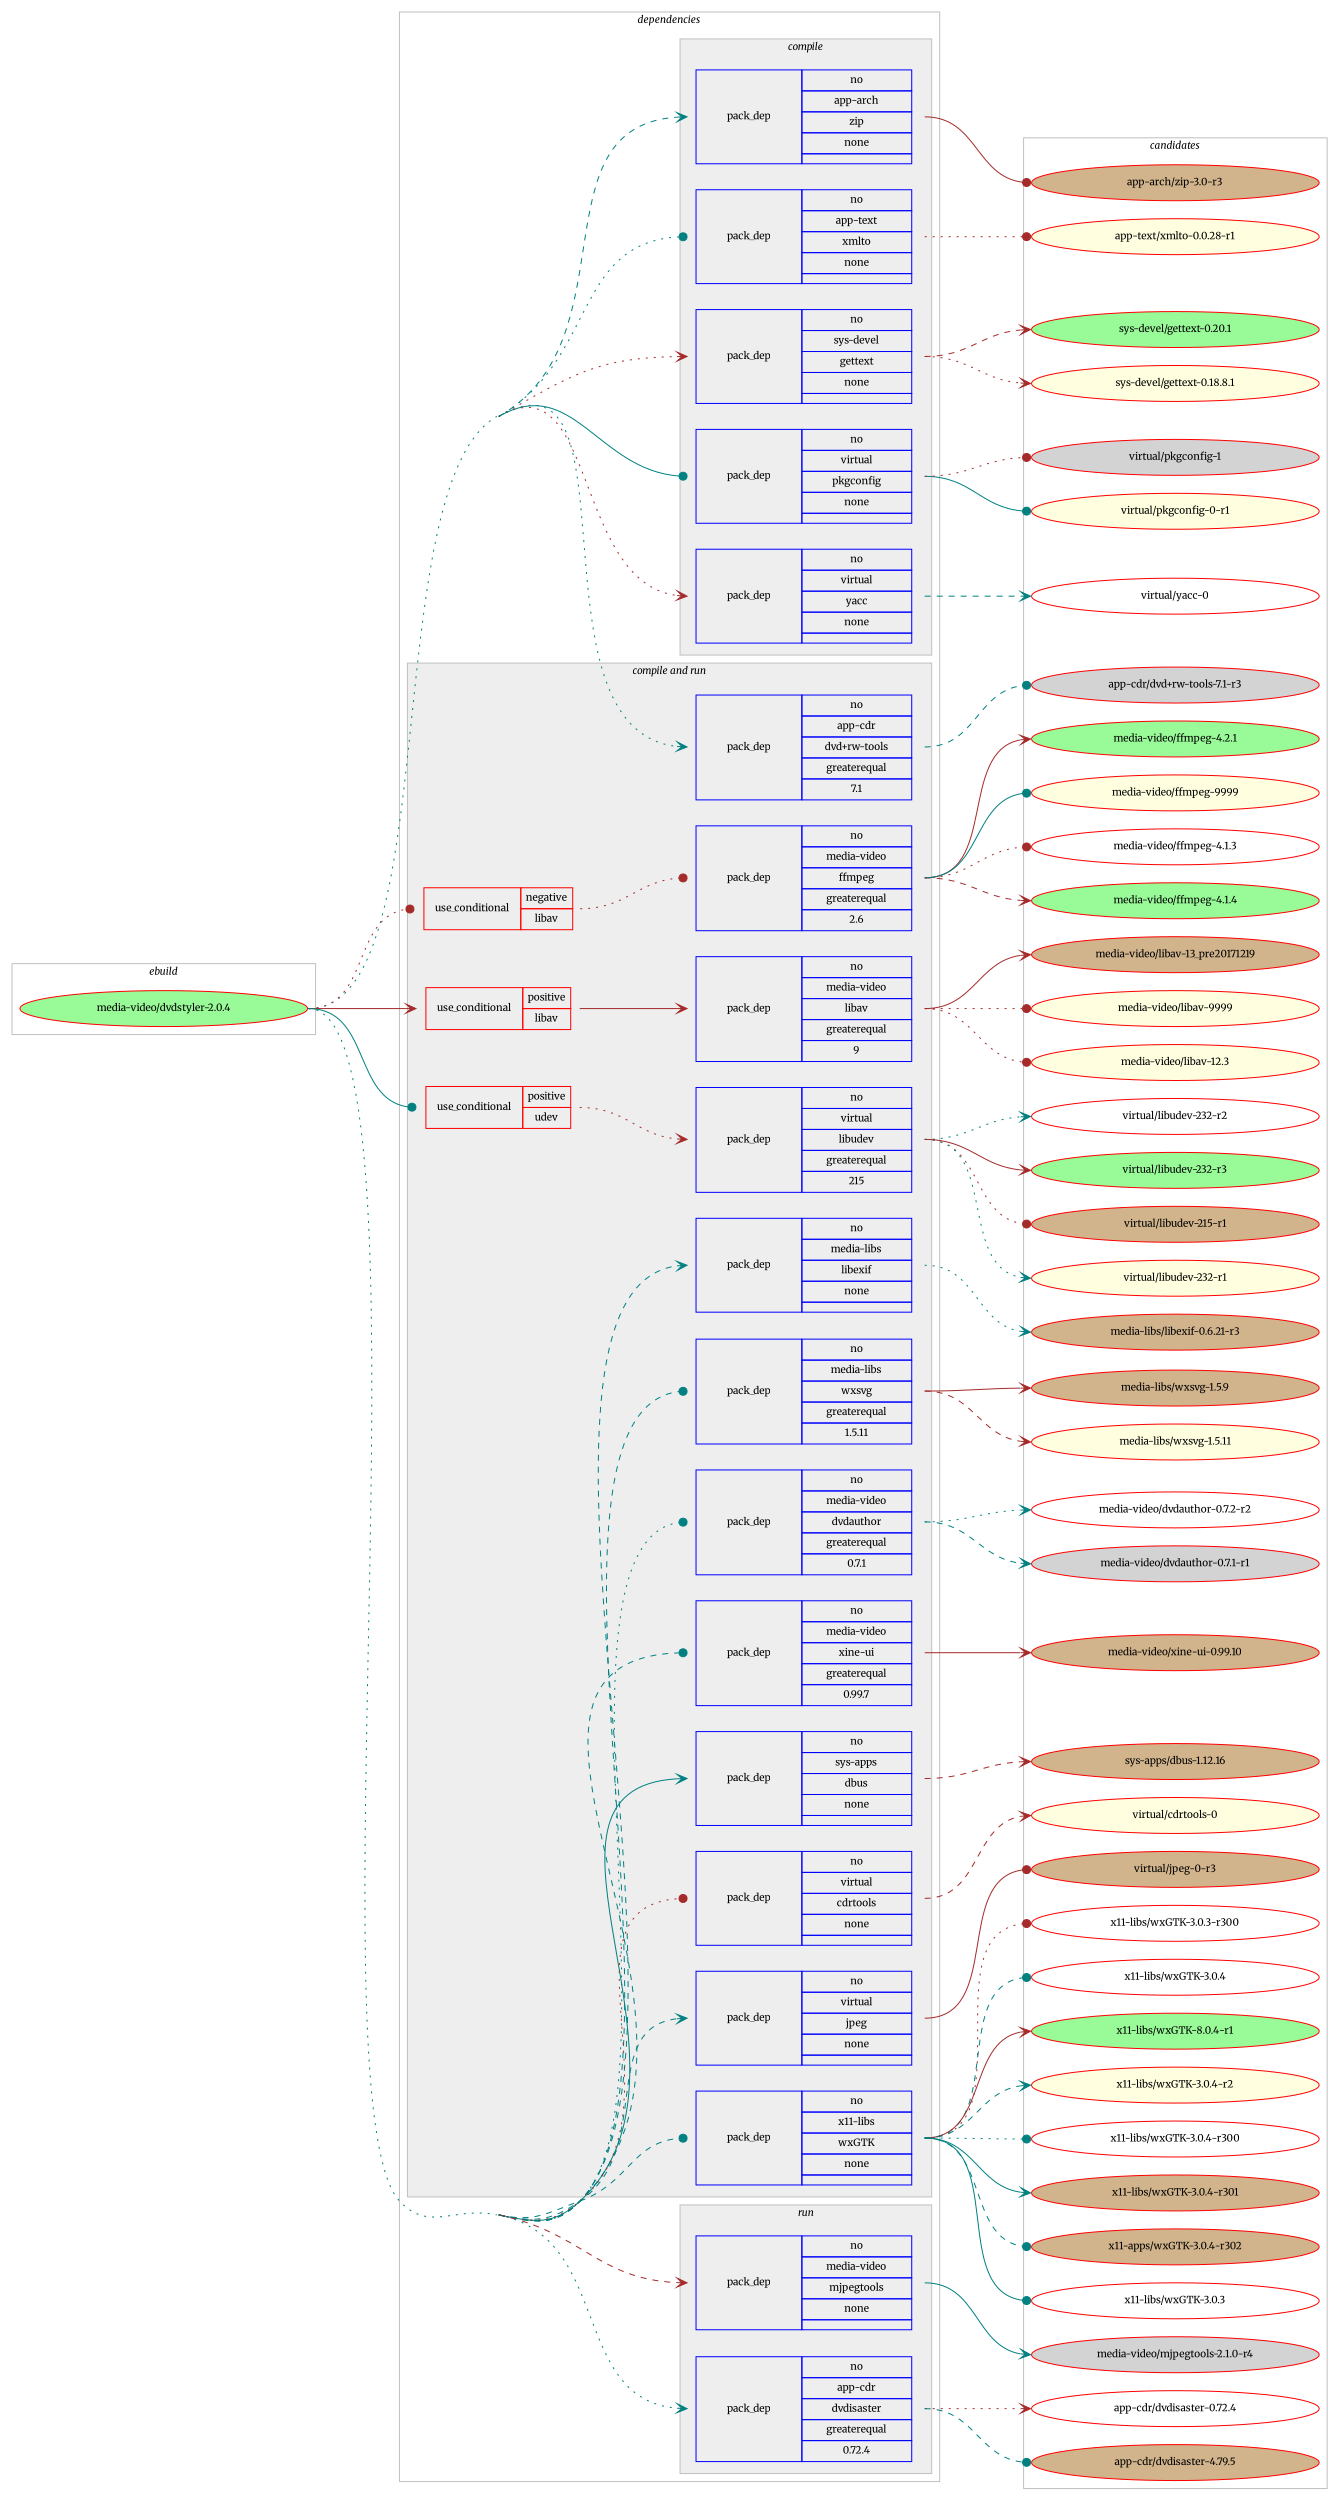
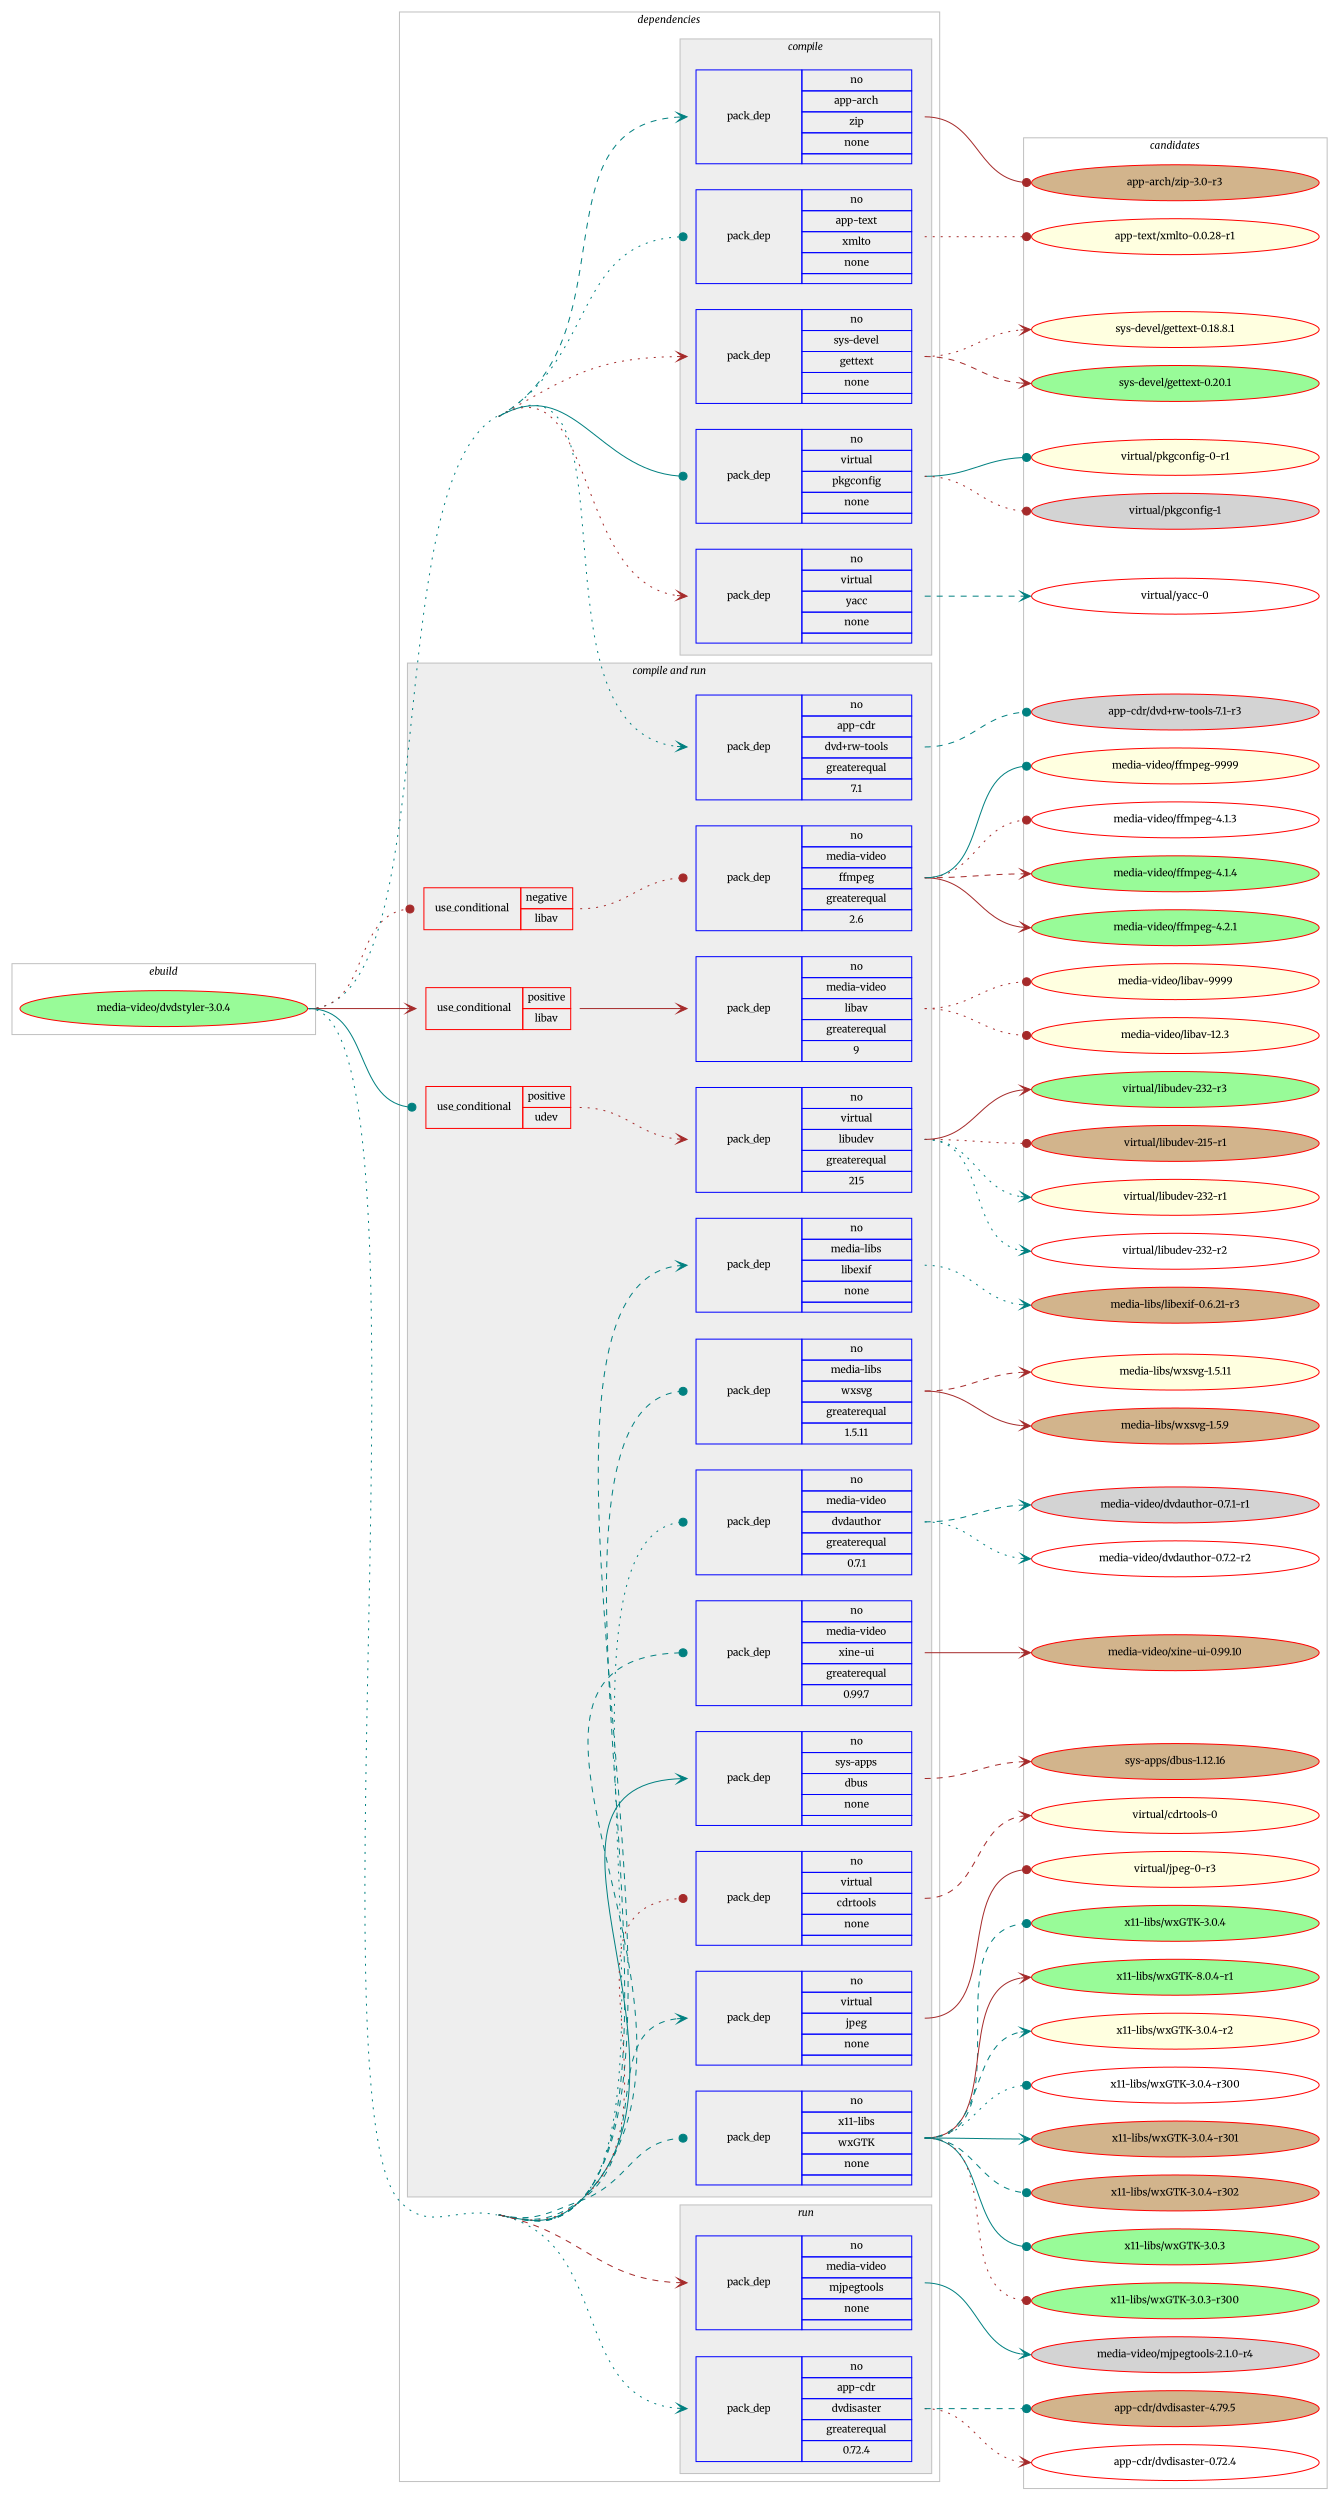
(1175, 955) -> none
(164, 1009) -> (164, 1009)
(1175, 1869) -> (1175, 1869)
(1175, 1923) -> (1175, 2301)
(1175, 1977) -> (1175, 1923)
(1175, 2247) -> (1175, 2193)
(1175, 2301) -> (1175, 2247)
